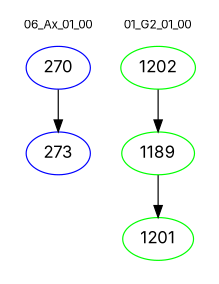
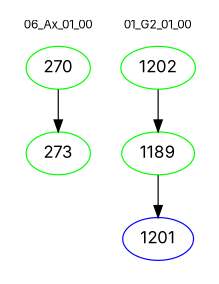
(58, 68) -> (58, 68)
(58, 153) -> (58, 153)
(158, 239) -> (158, 239)
